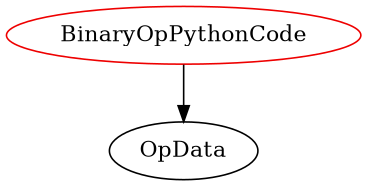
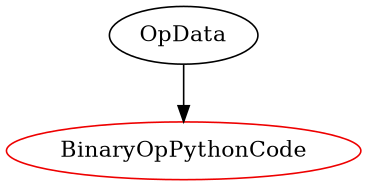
(184, 85) -> (184, 85)
